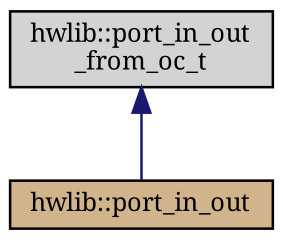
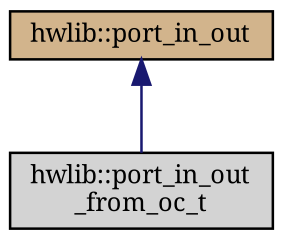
(141, 147) -> (141, 119)
